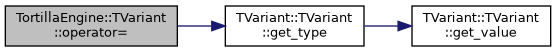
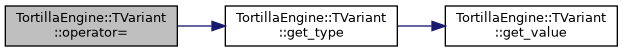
(295, 26) -> (311, 26)
(481, 26) -> (531, 26)
